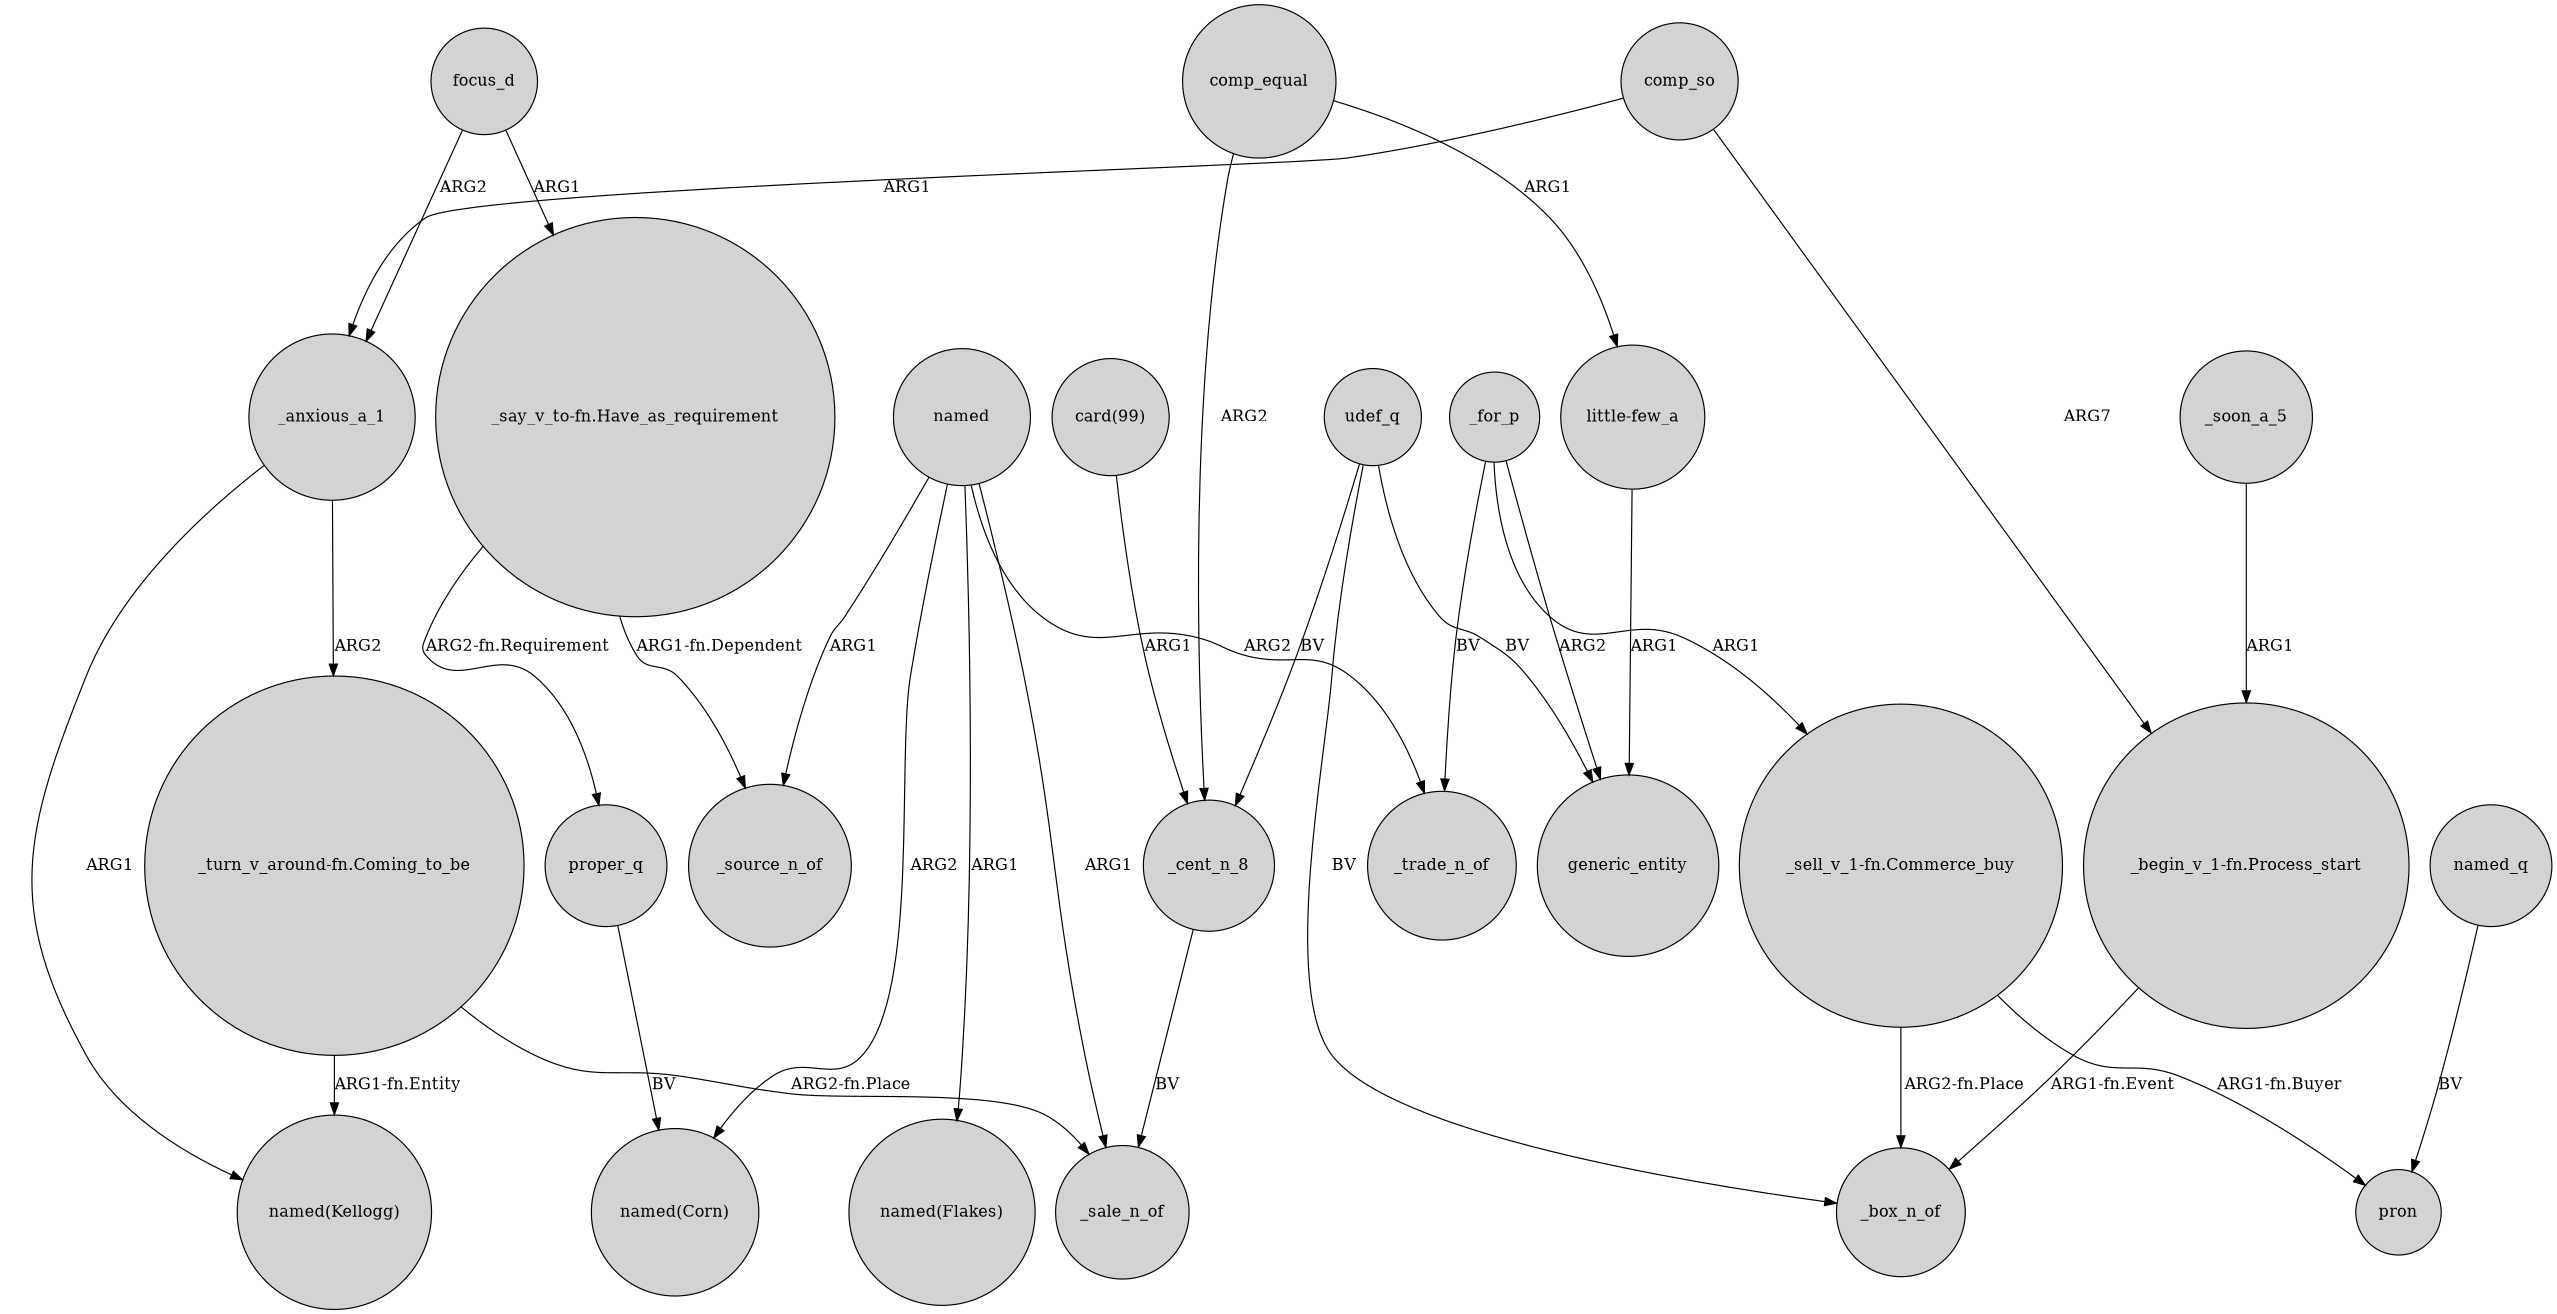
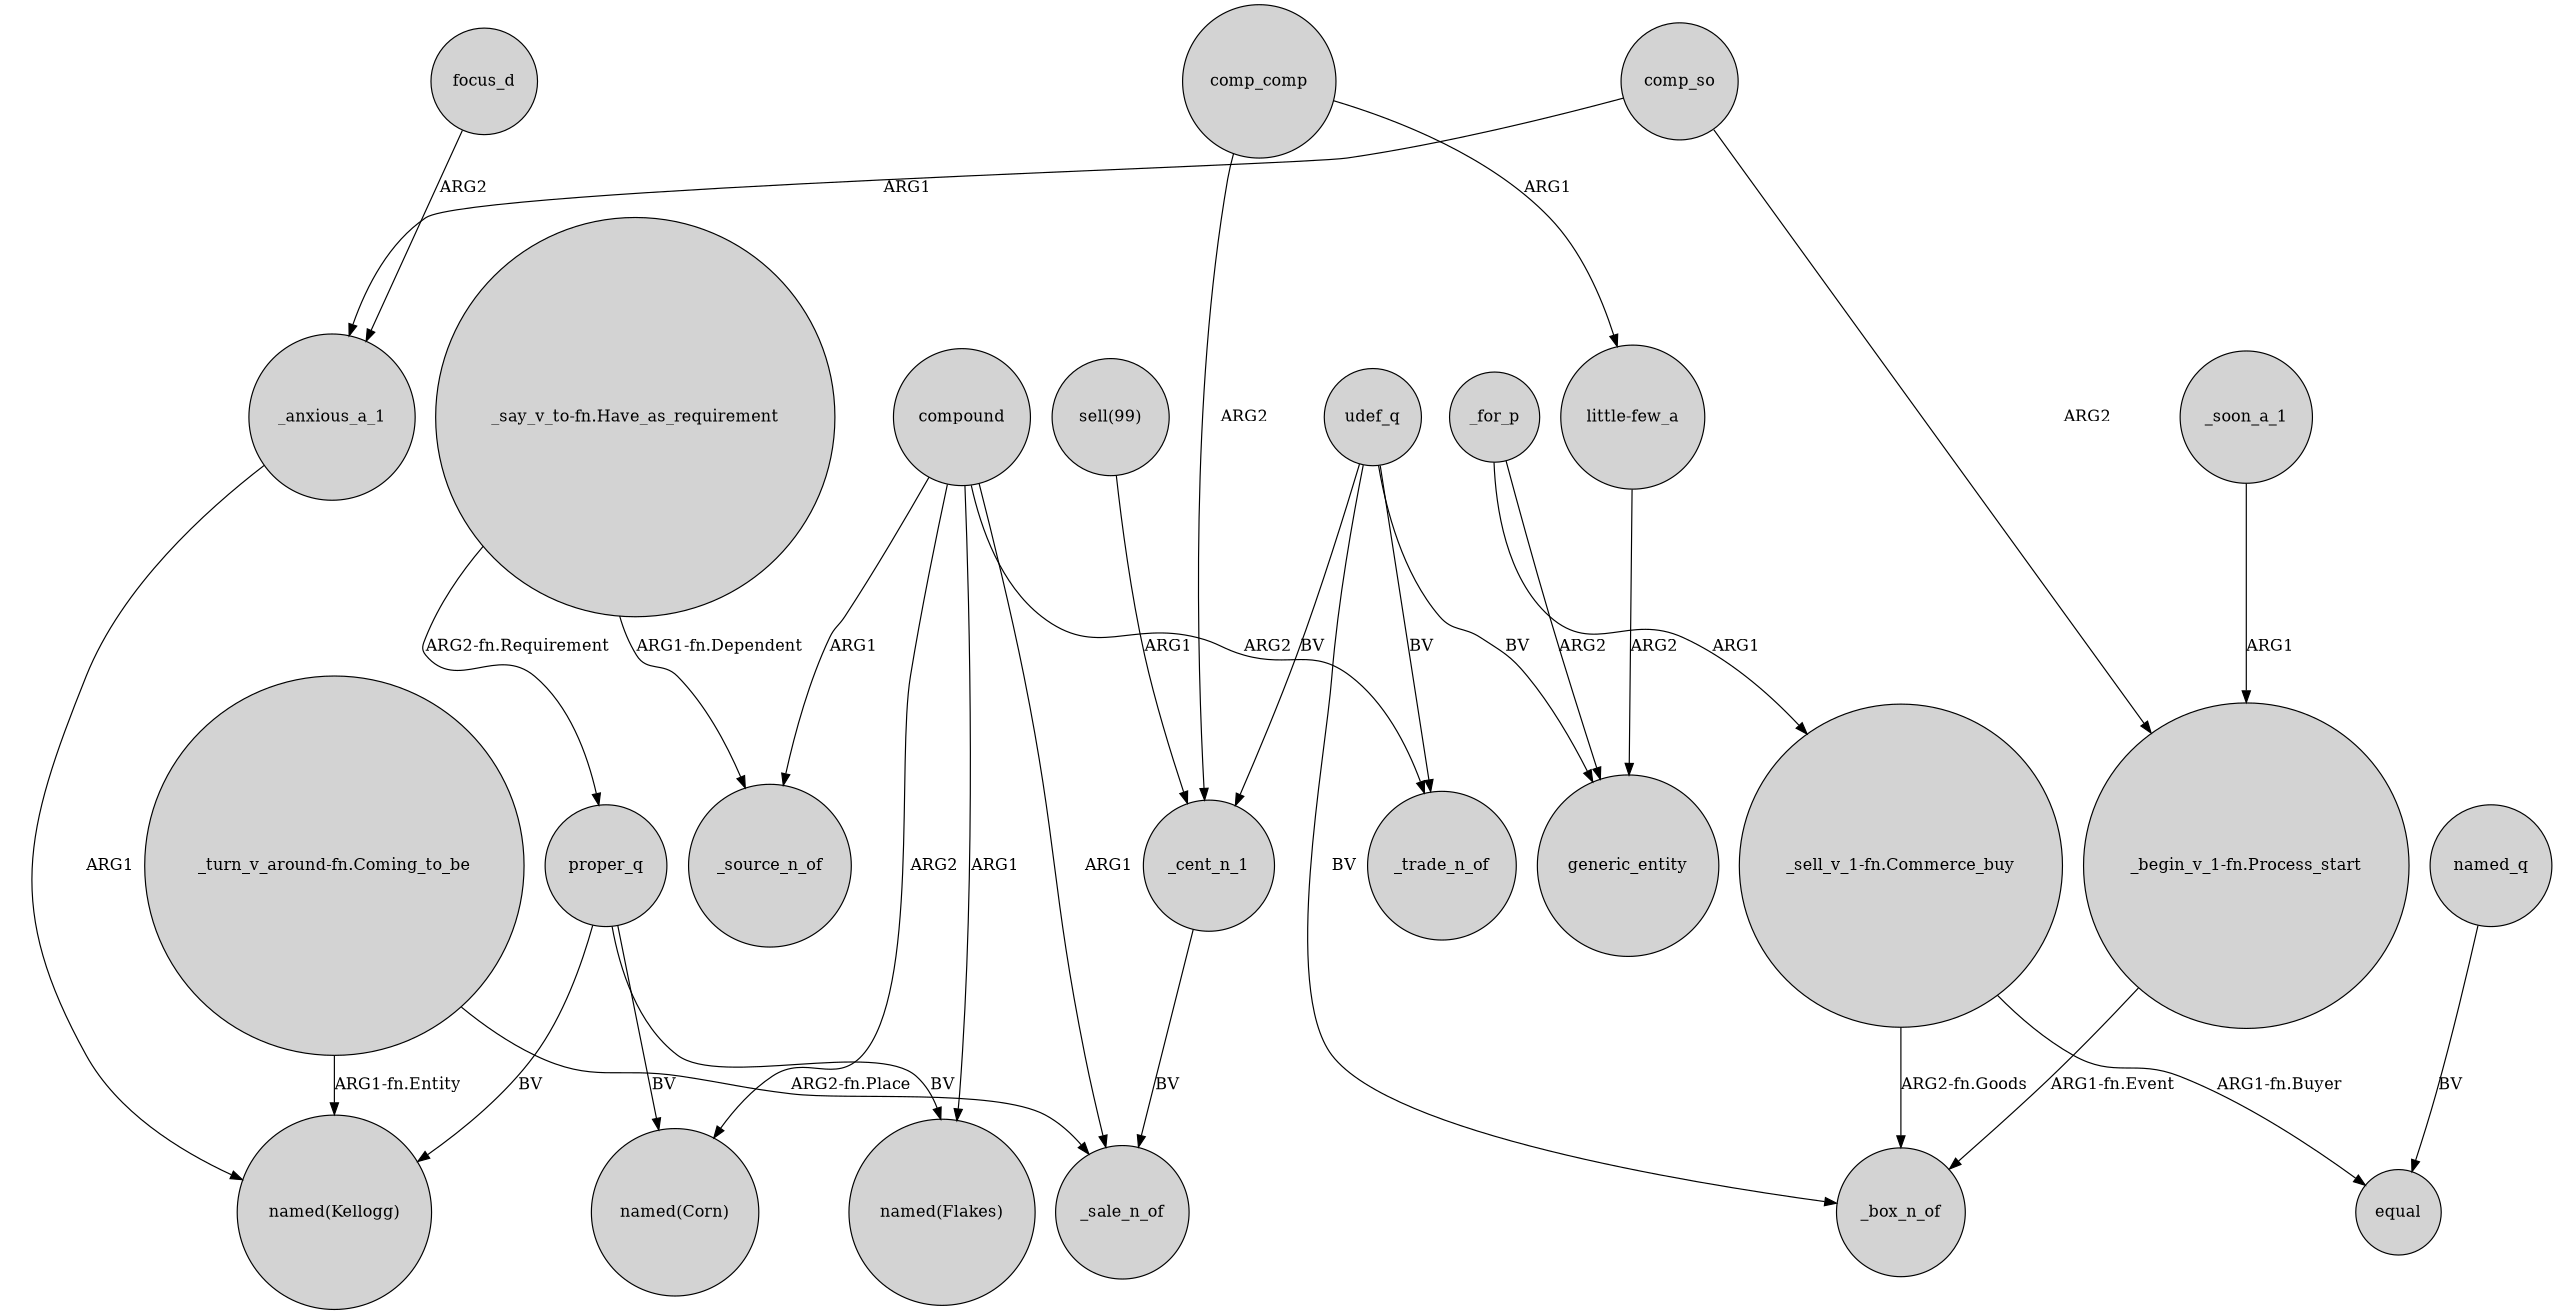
(1259, 81) -> (1259, 81)
(527, 177) -> none
(962, 417) -> (962, 417)
(1111, 417) -> (1111, 417)
(2088, 417) -> (2088, 417)
(2246, 417) -> (2246, 417)
(333, 582) -> none
(1458, 619) -> (1405, 623)
(1654, 646) -> (1654, 646)
(1209, 866) -> (1209, 866)
none -> (529, 1062)
none -> (743, 1067)
(1965, 1085) -> (1965, 1085)
(2398, 1212) -> (2398, 1212)
